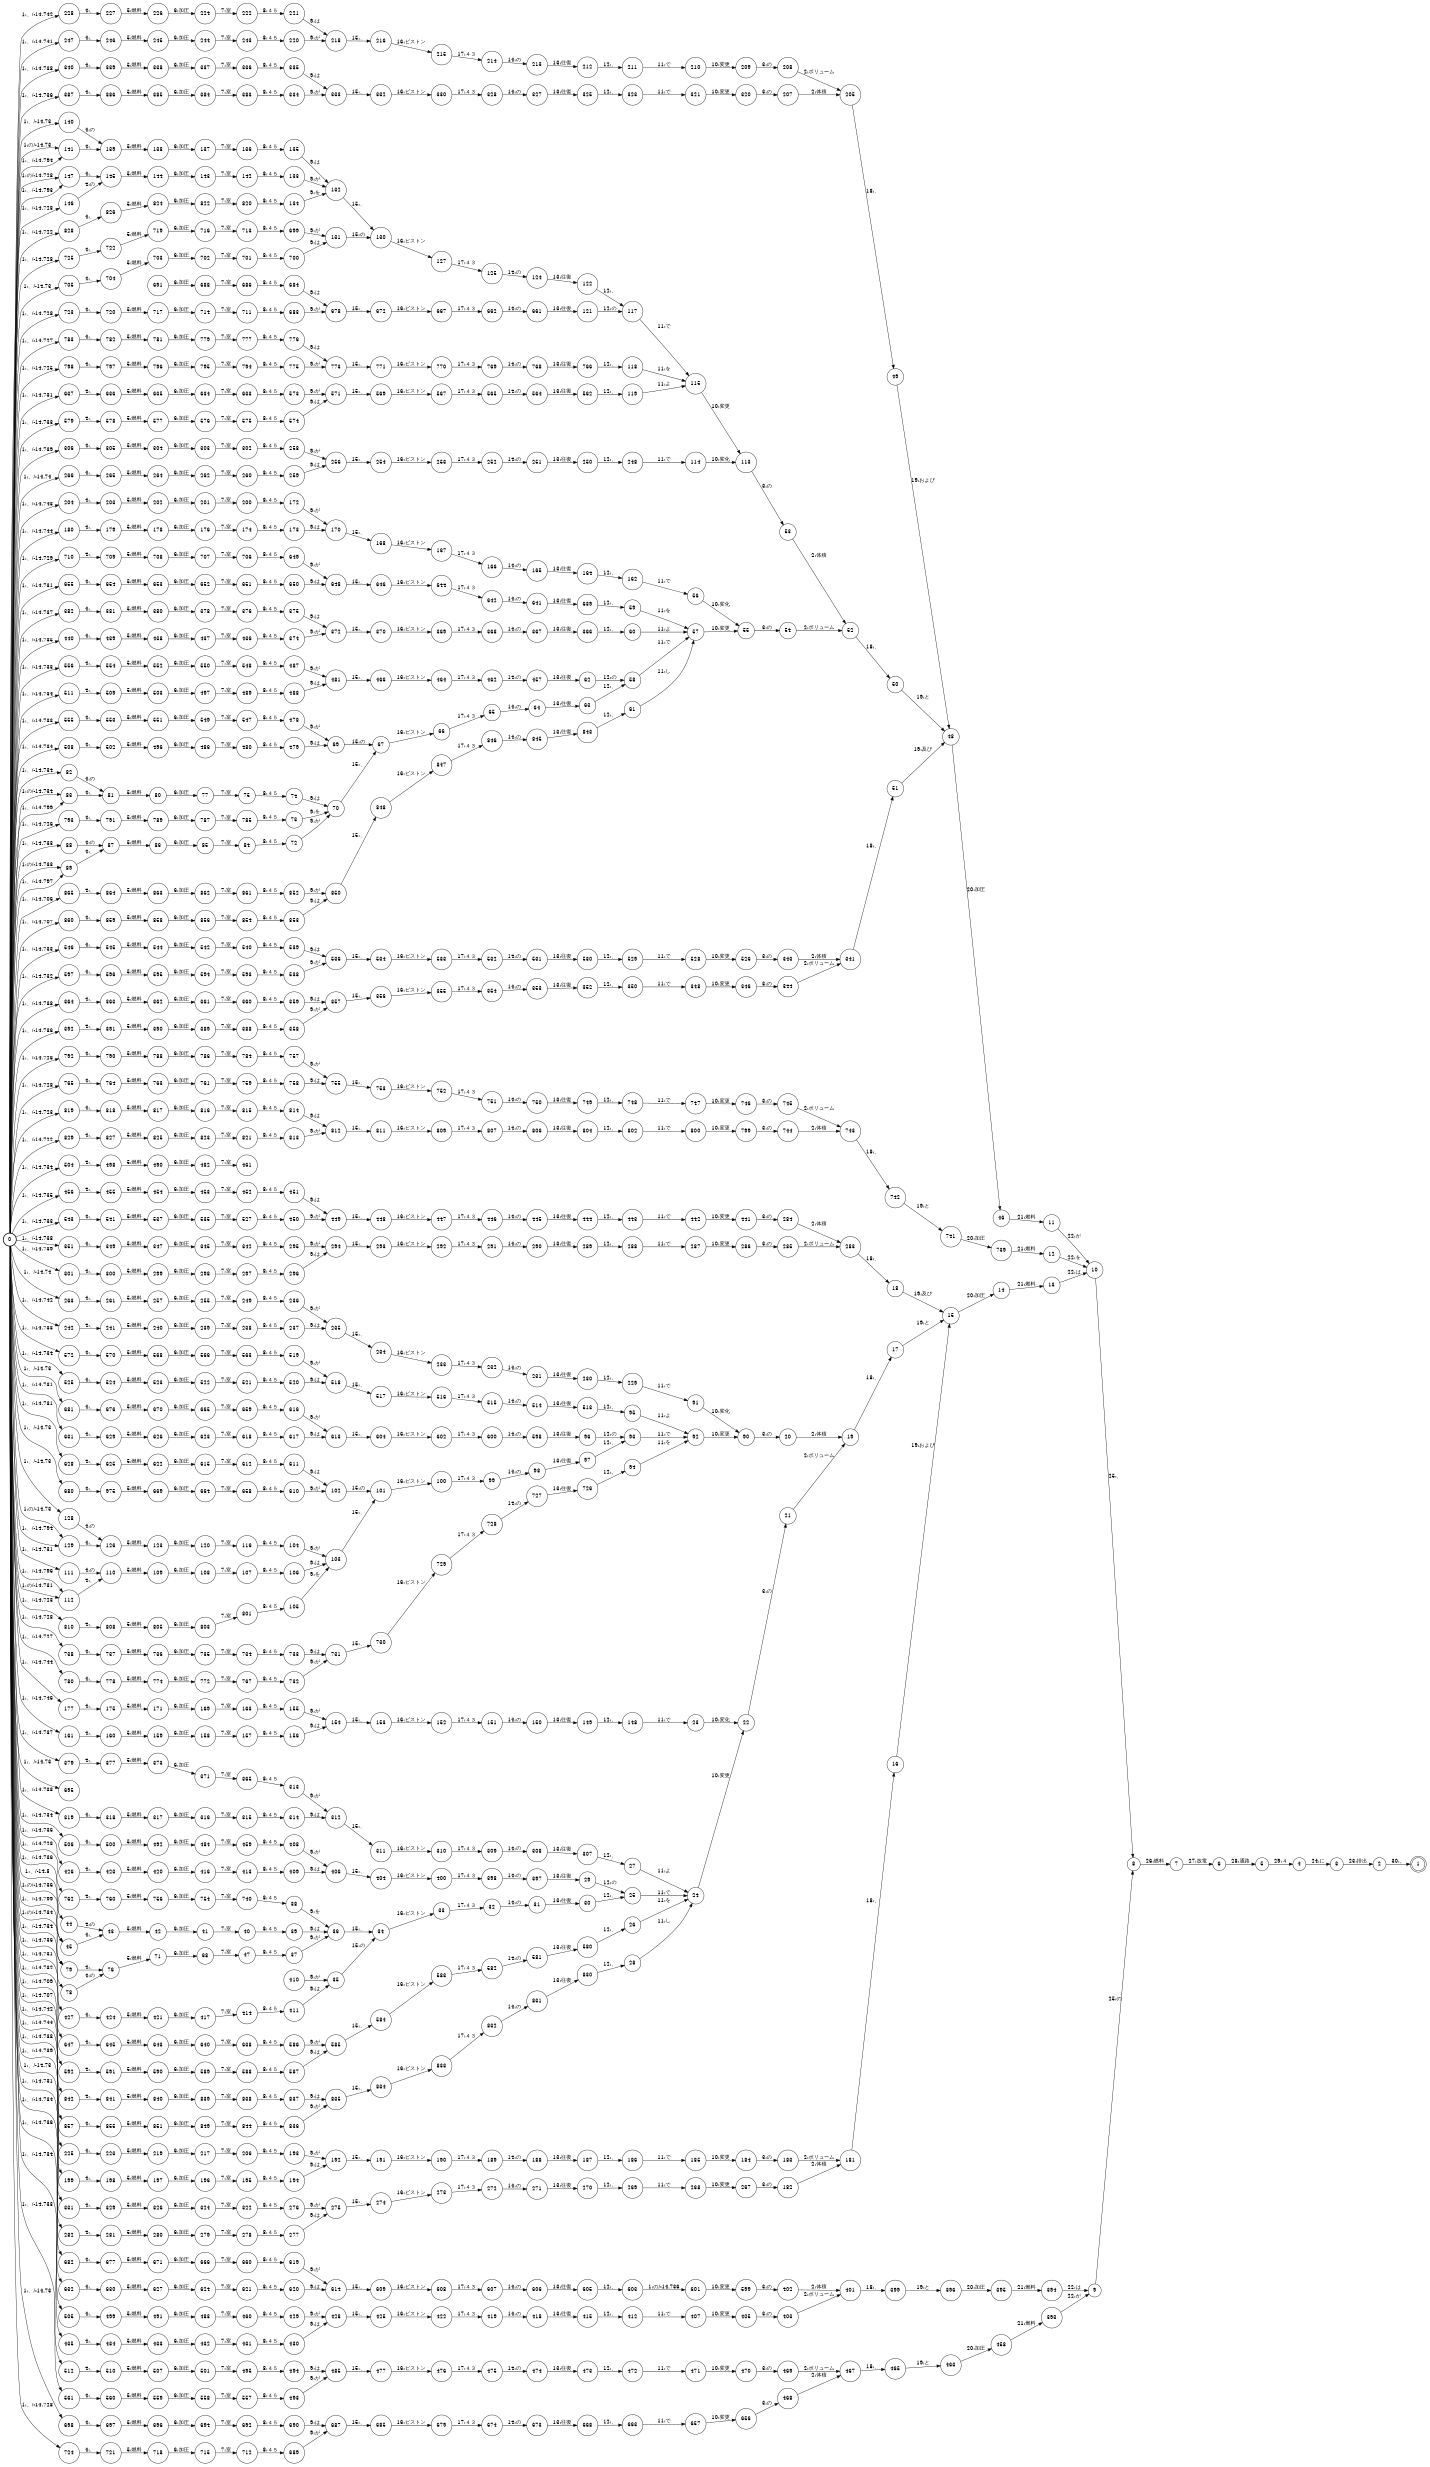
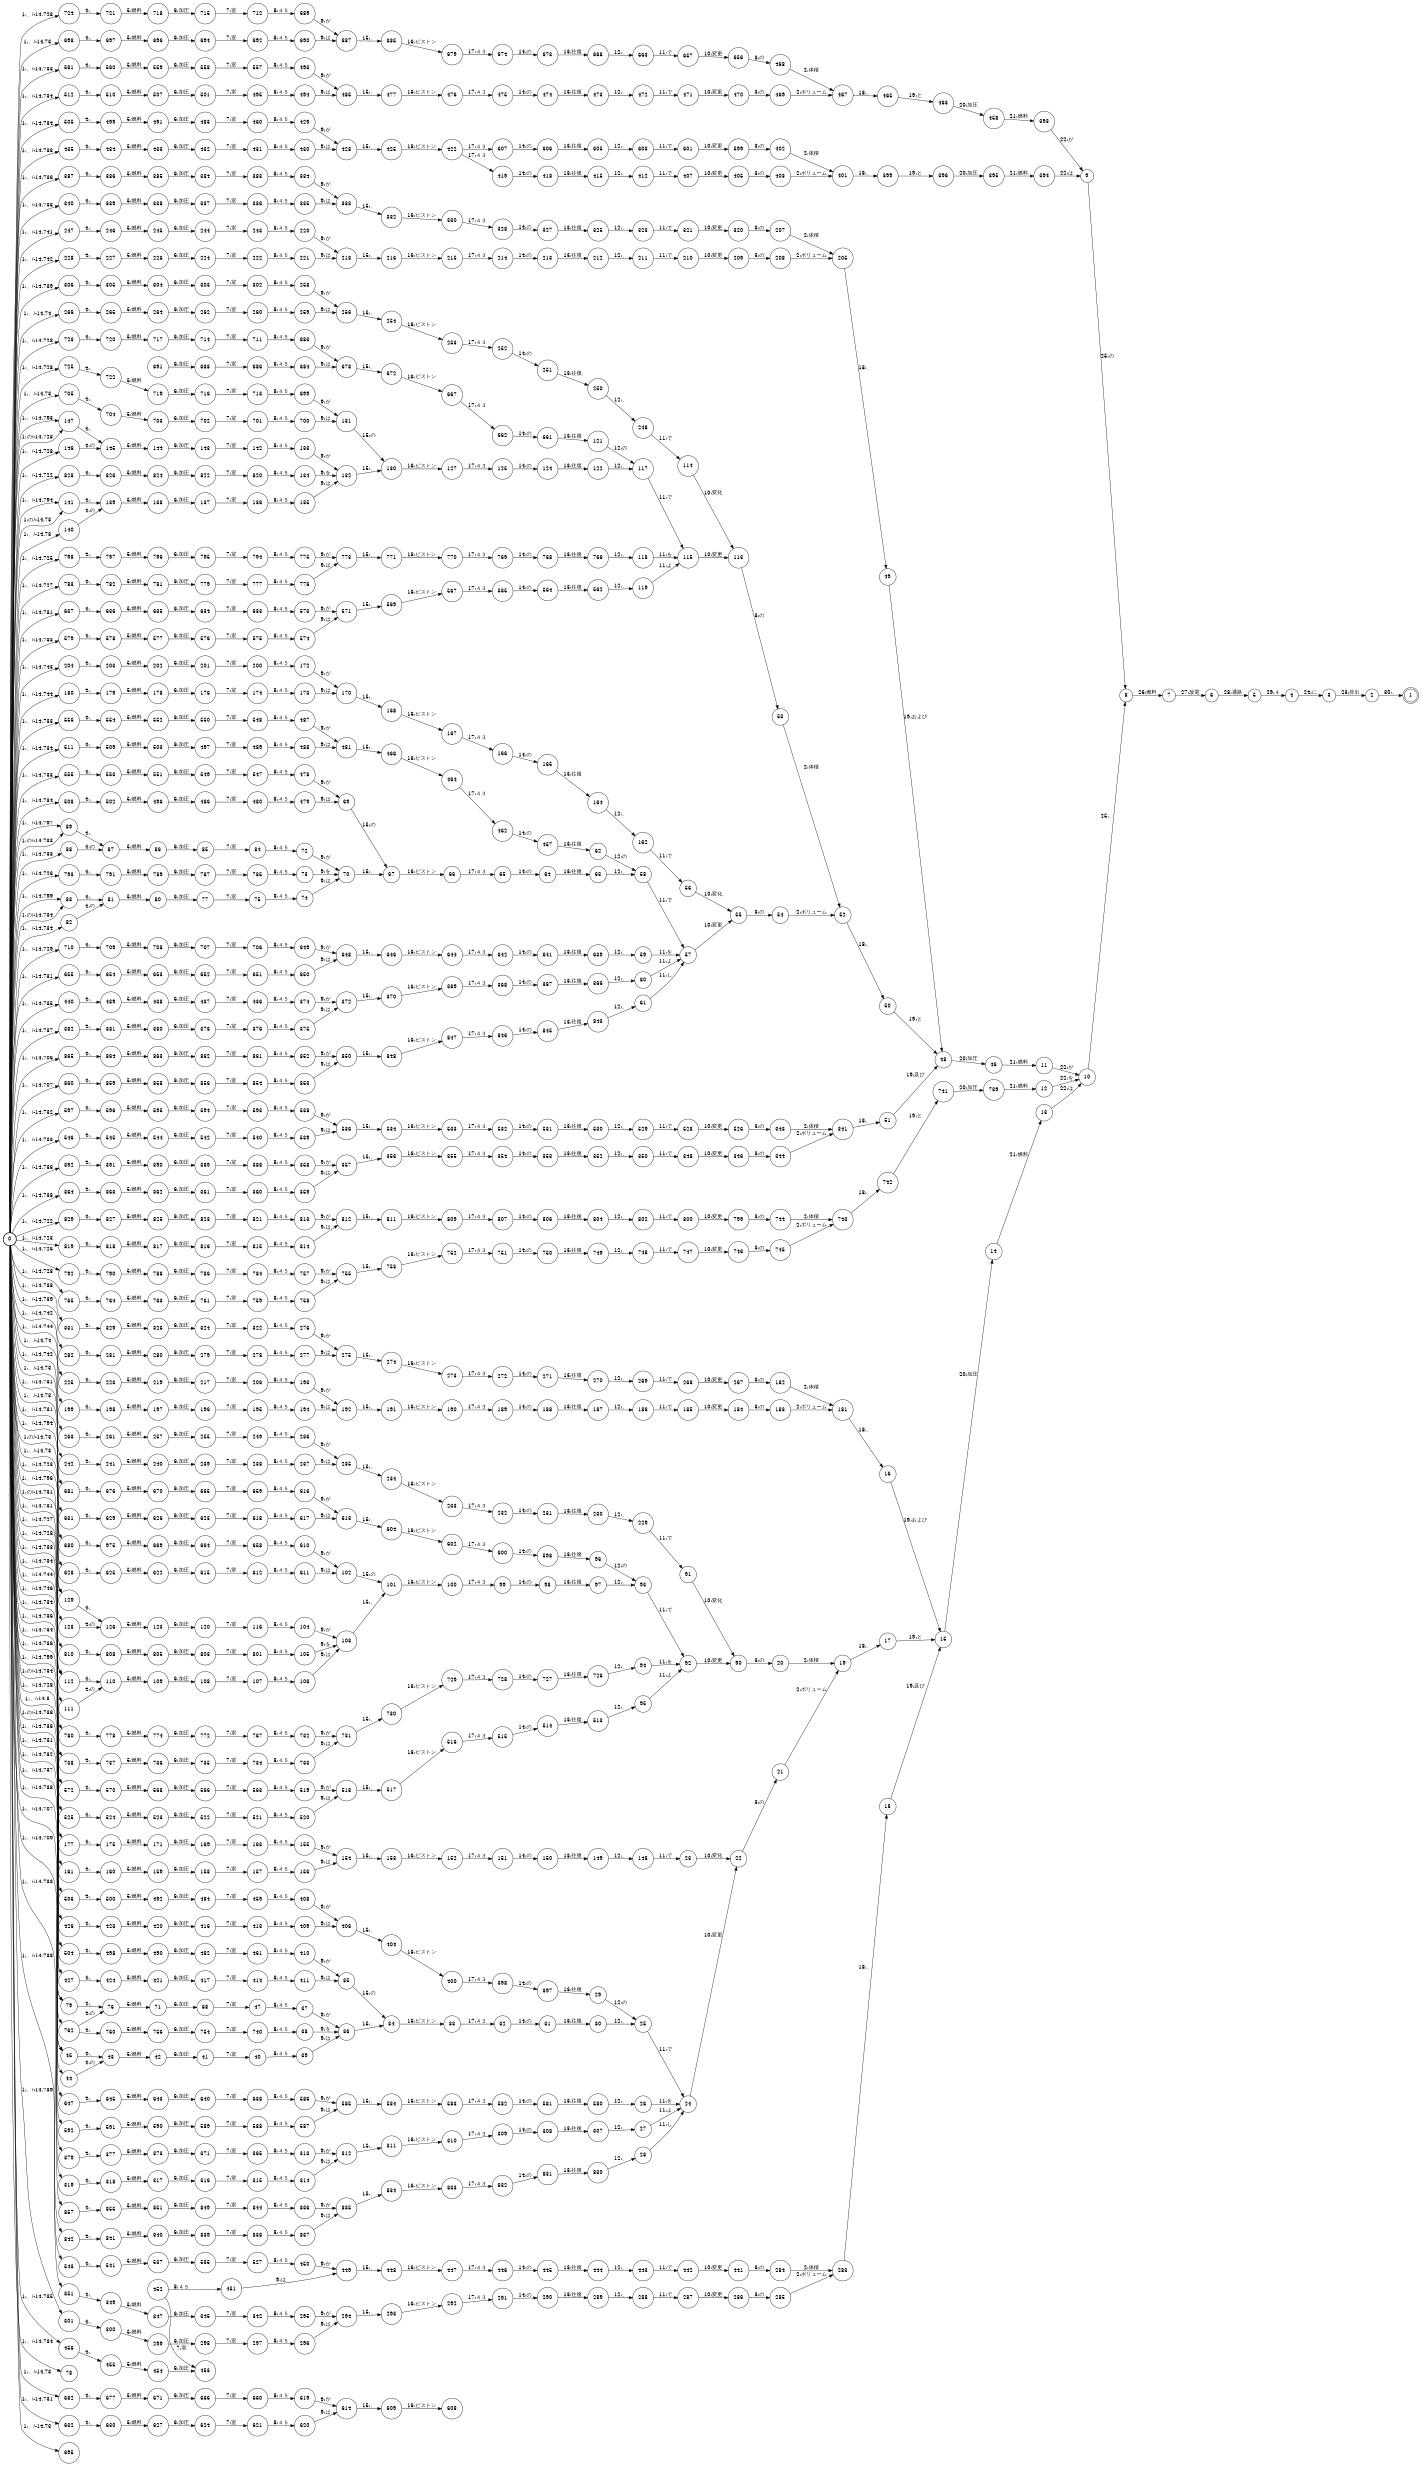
(224, 1192) -> (169, 2336)
none -> (279, 1954)
(88, 1982) -> (89, 2020)
(664, 2287) -> (666, 146)
(465, 2290) -> (476, 149)
